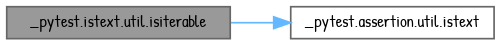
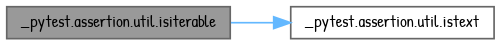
(118, 23) -> (118, 23)
